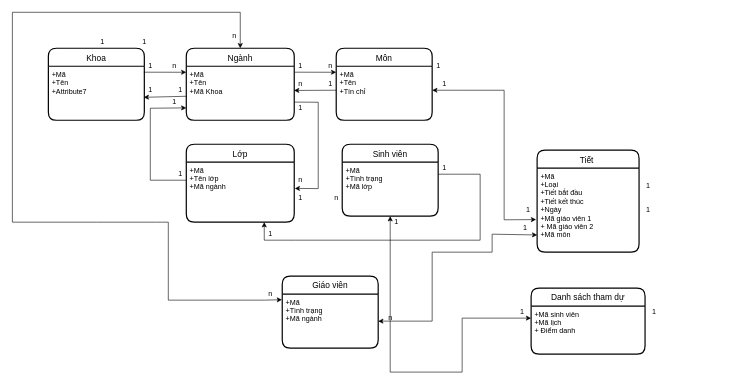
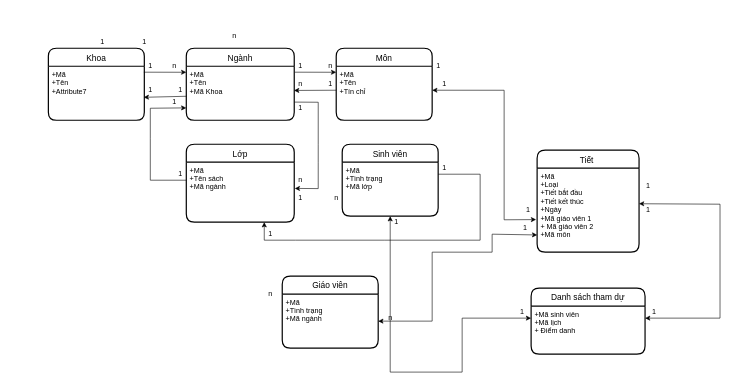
(12, 117) -> none
(196, 170) -> (196, 170)
none -> (720, 204)
